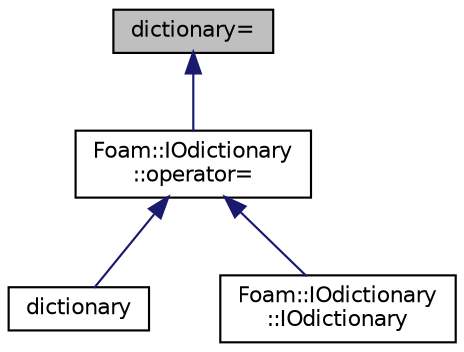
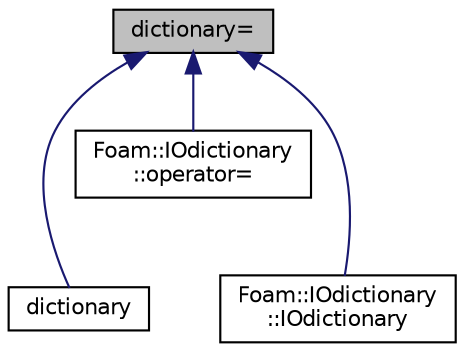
(274, 244) -> (341, 152)
(124, 251) -> (46, 160)
